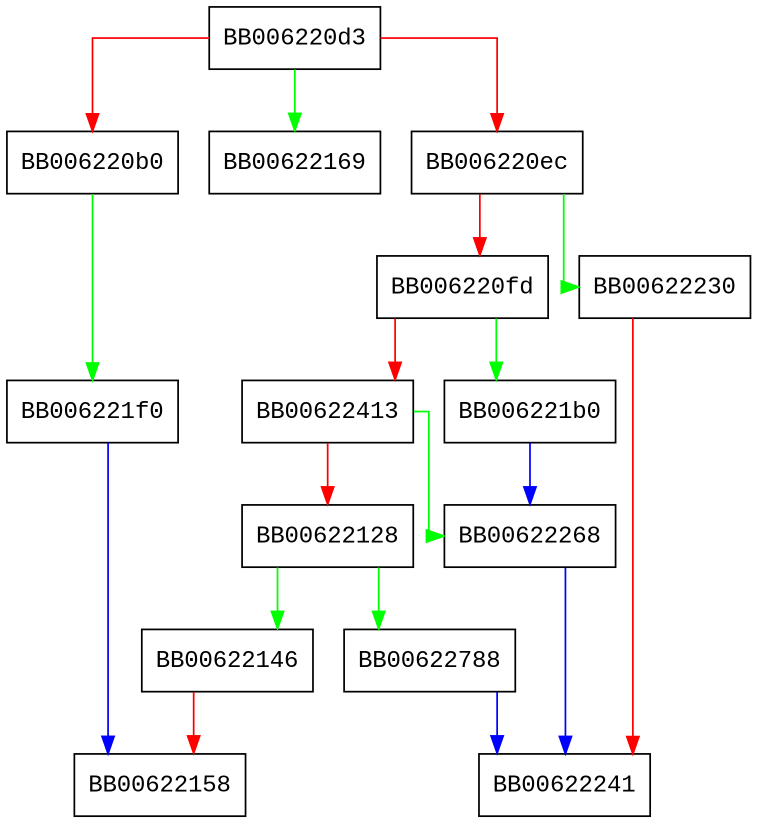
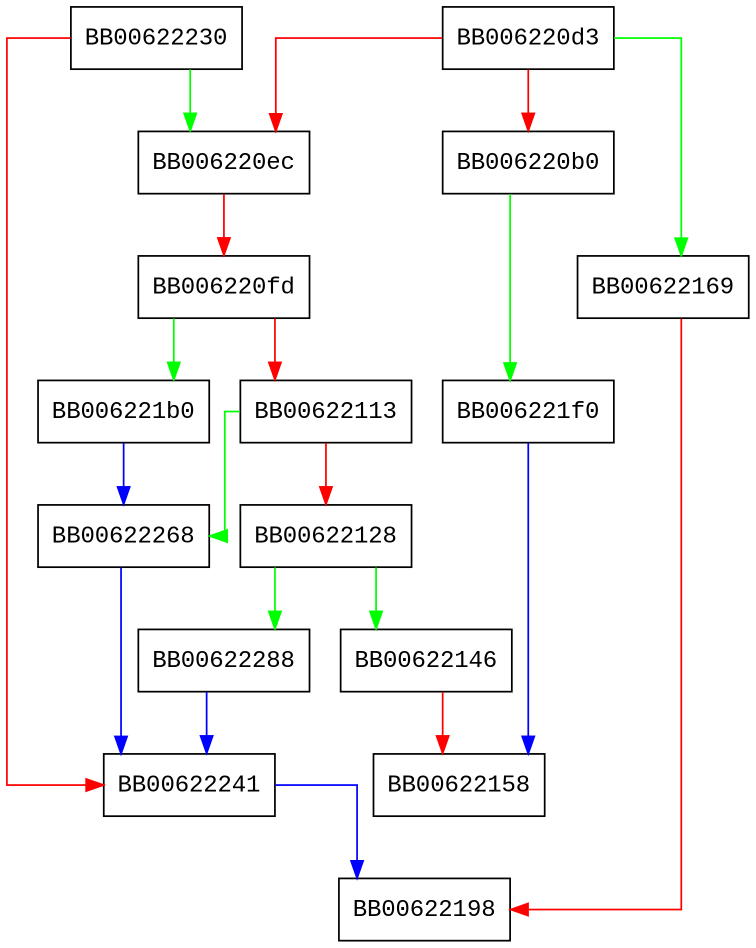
(564, 241) -> (190, 91)
(328, 412) -> (326, 412)
(430, 661) -> (224, 661)
none -> (425, 910)
